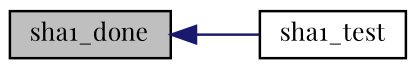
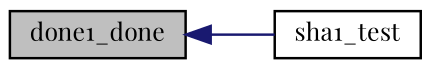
(90, 35) -> (98, 35)
